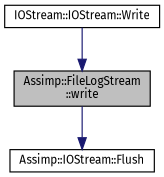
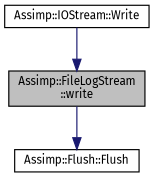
(82, 16) -> (77, 16)
(82, 161) -> (77, 161)
